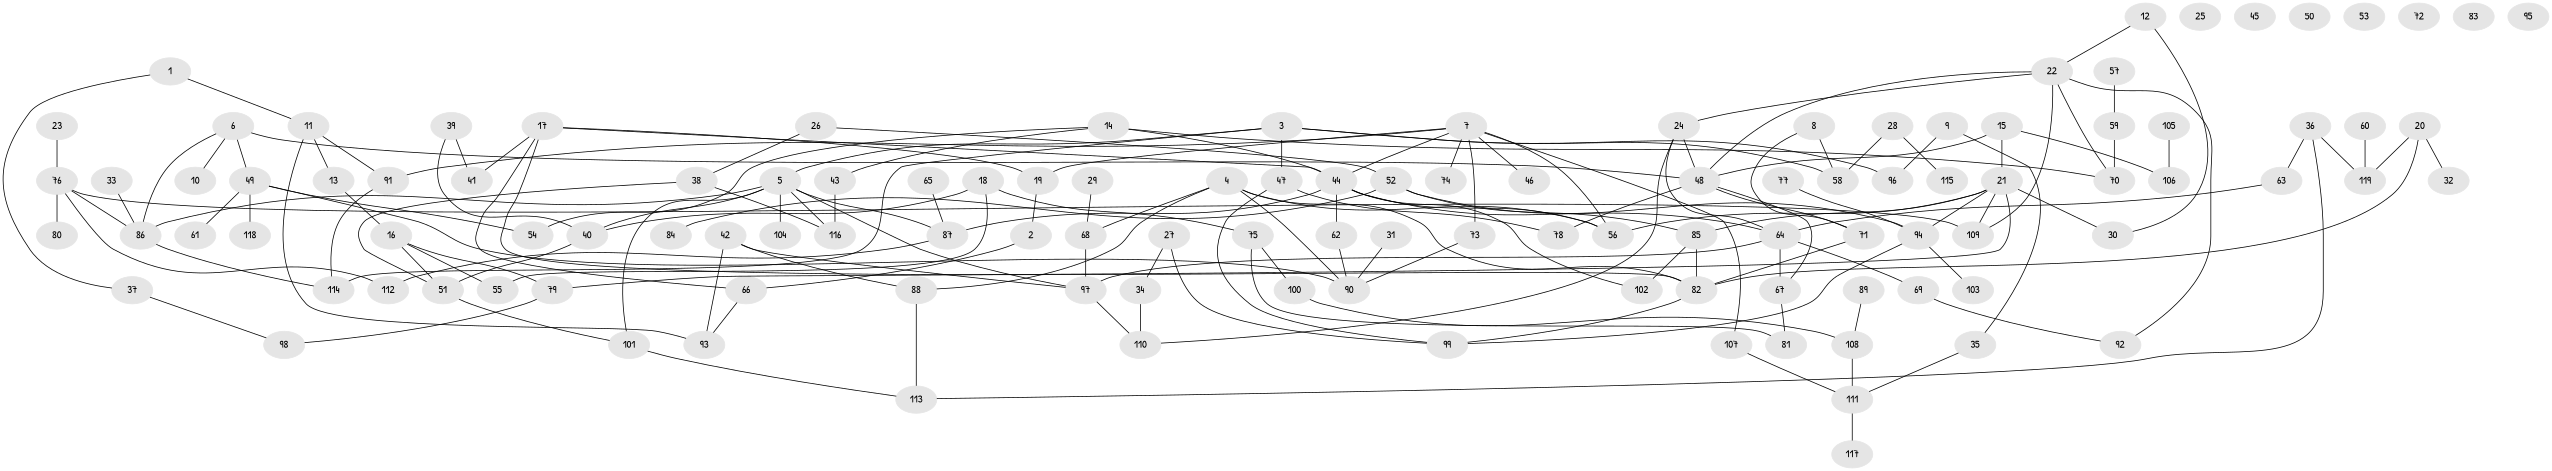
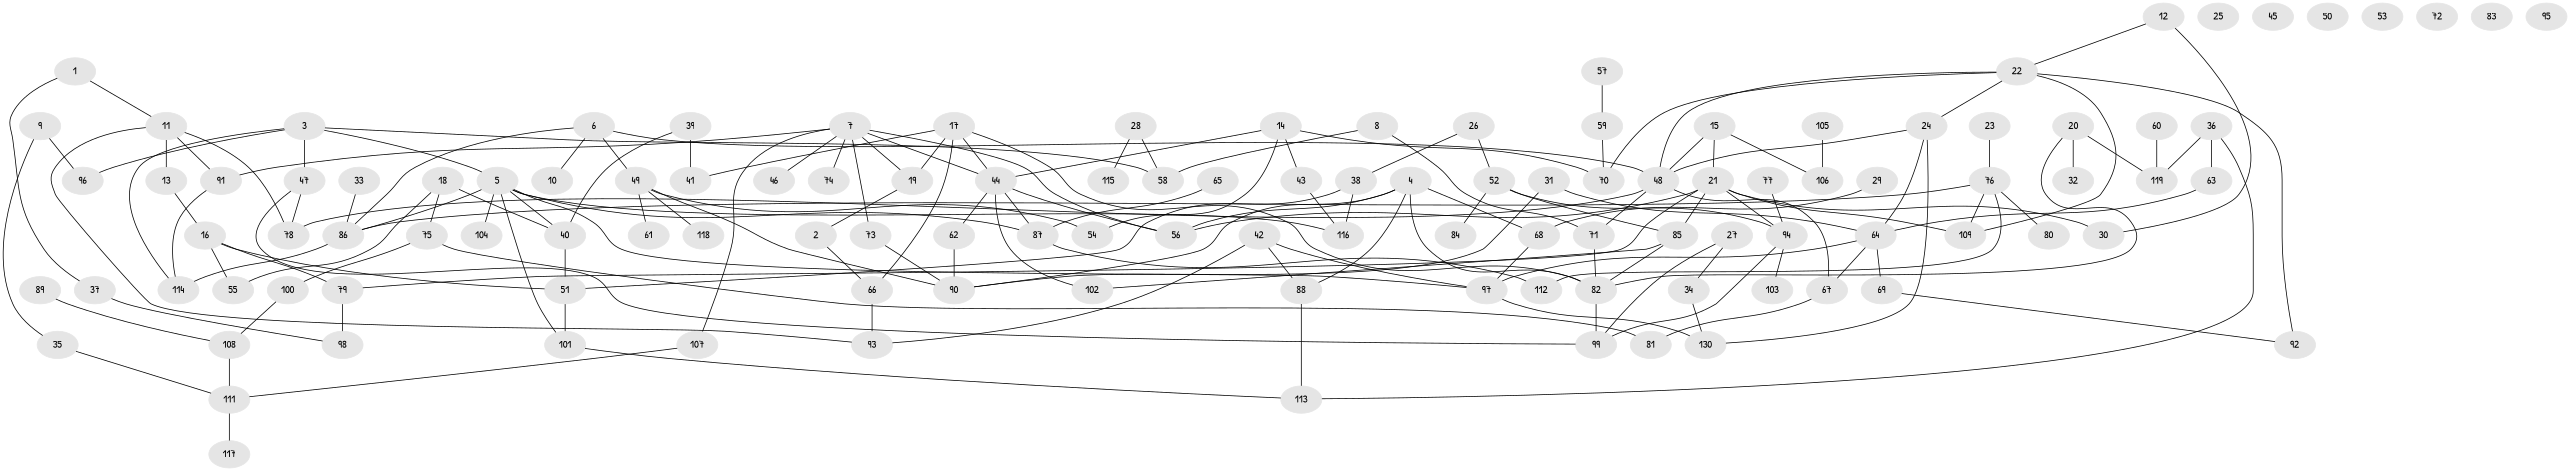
none -> (246, 165)
(1649, 214) -> (1769, 216)
(1140, 345) -> (1706, 345)
